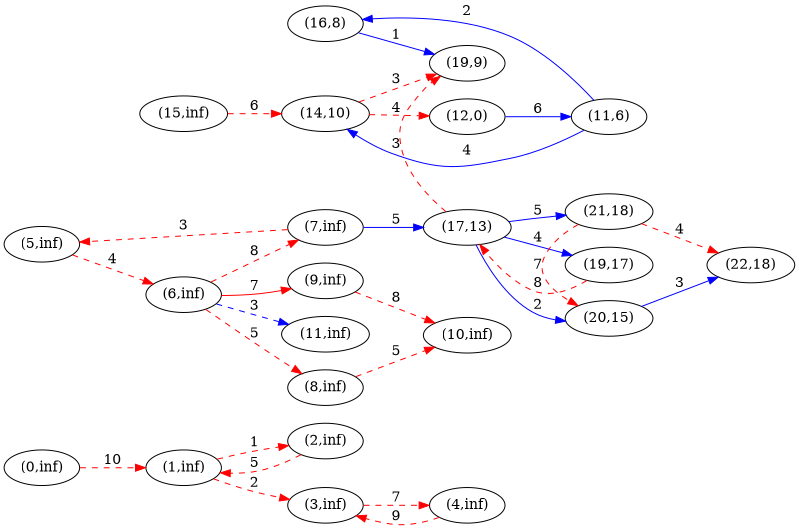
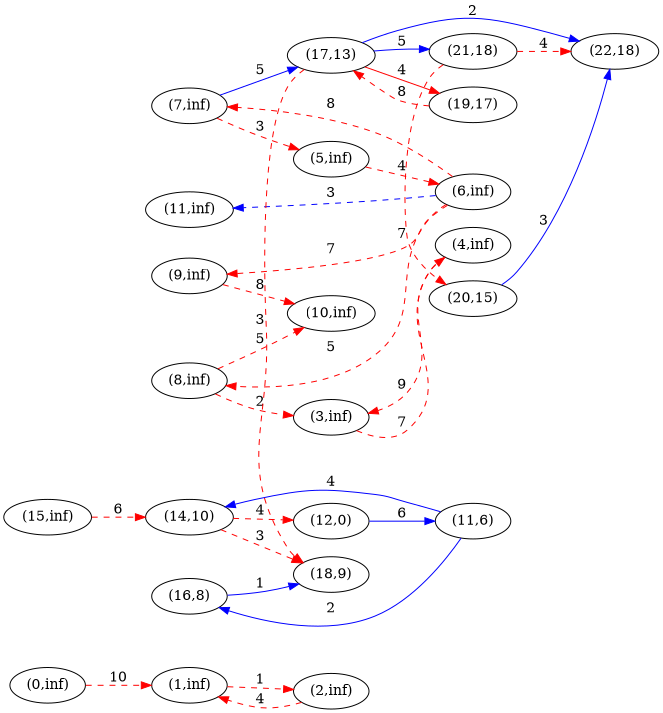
(467, 63) -> (331, 575)
(533, 245) -> (397, 78)
(508, 292) -> (465, 18)
(252, 294) -> (352, 261)
(255, 463) -> (260, 700)
(246, 490) -> (248, 407)
